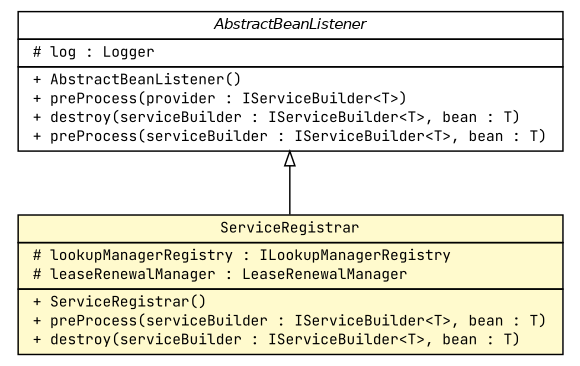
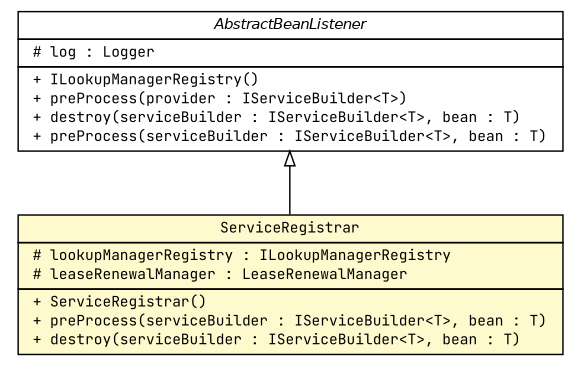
(138, 80) -> (147, 80)
